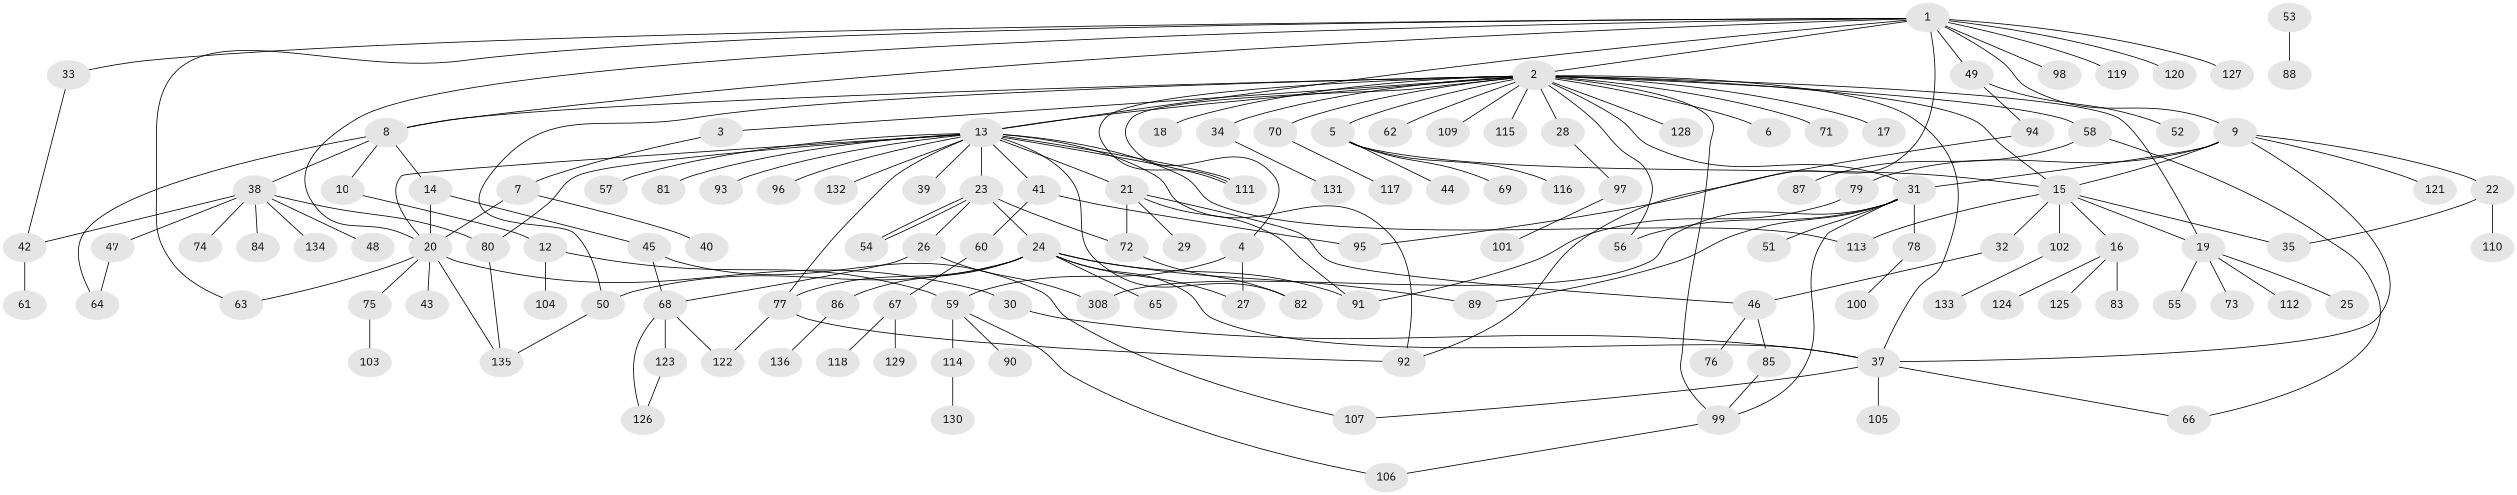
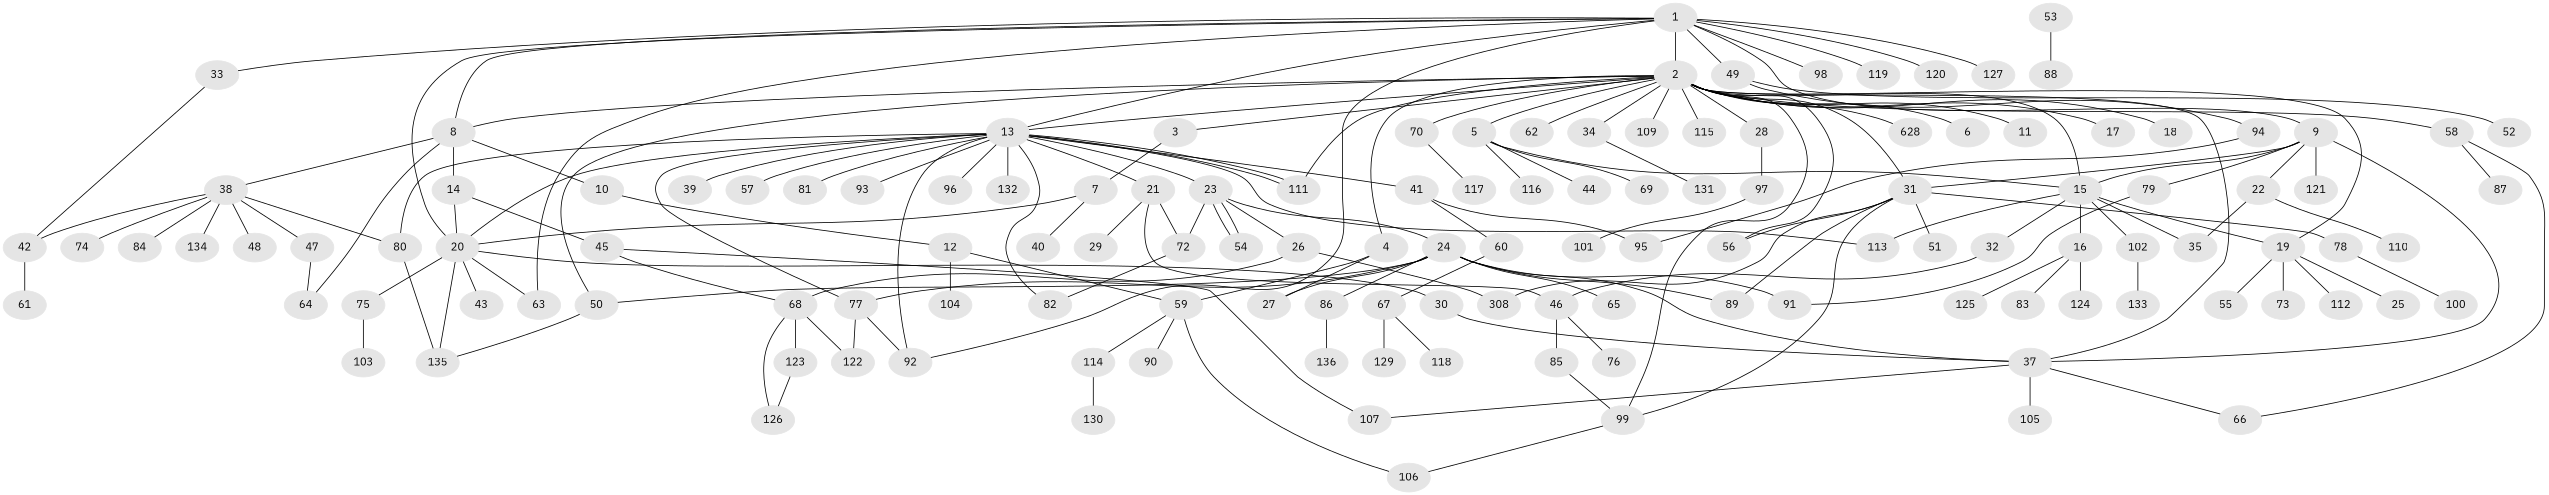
(1681, 133) -> (1910, 133)
(1826, 133) -> (2025, 133)
(1249, 224) -> none
